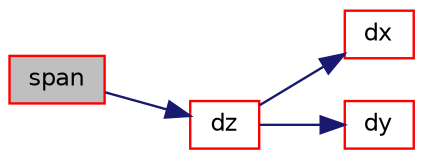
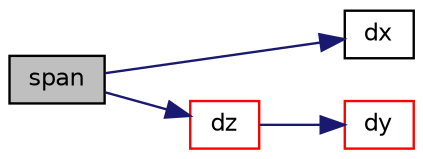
(379, 34) -> (379, 34)
(57, 80) -> (57, 80)
(292, 86) -> (212, 58)
